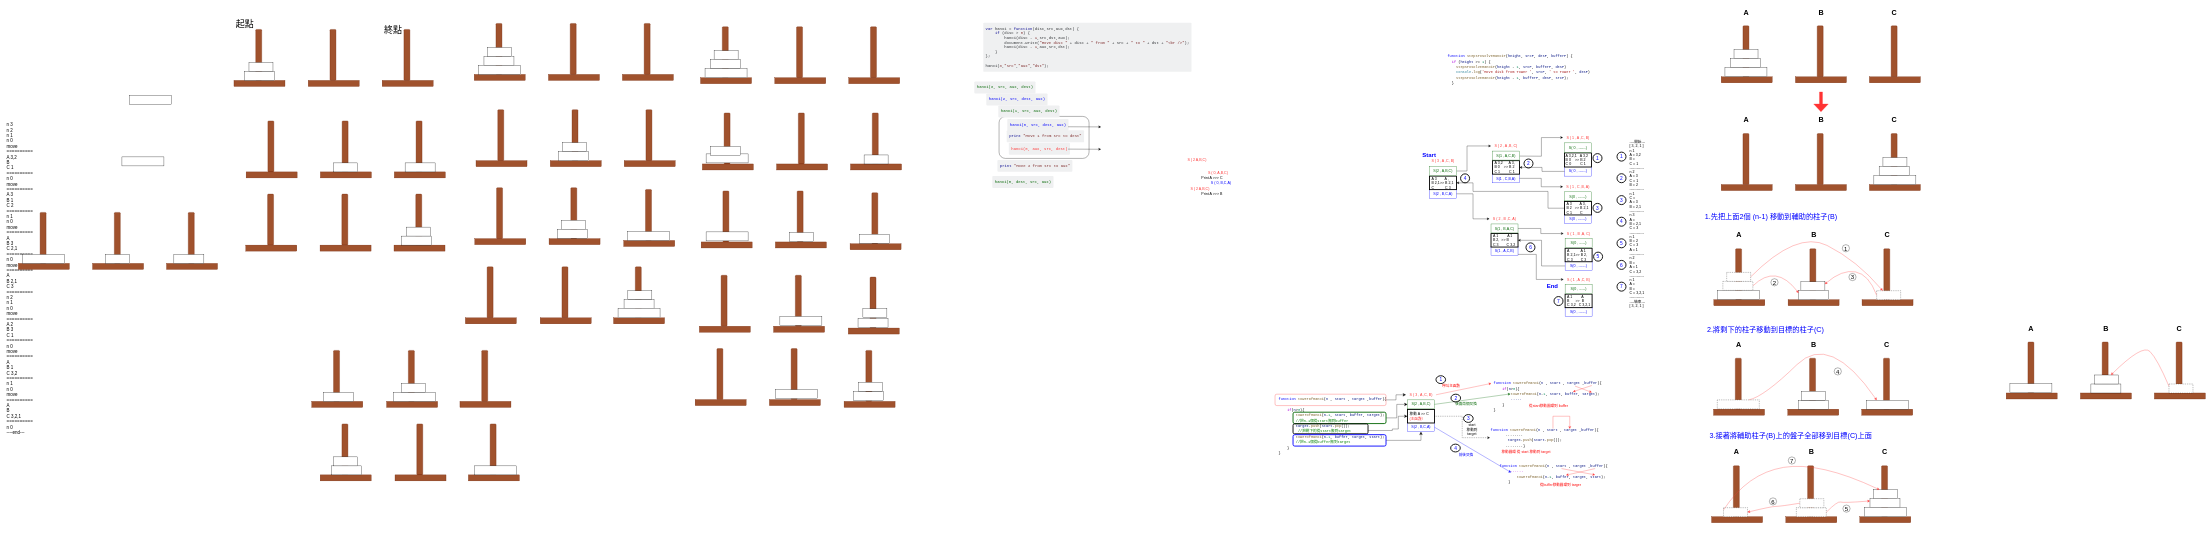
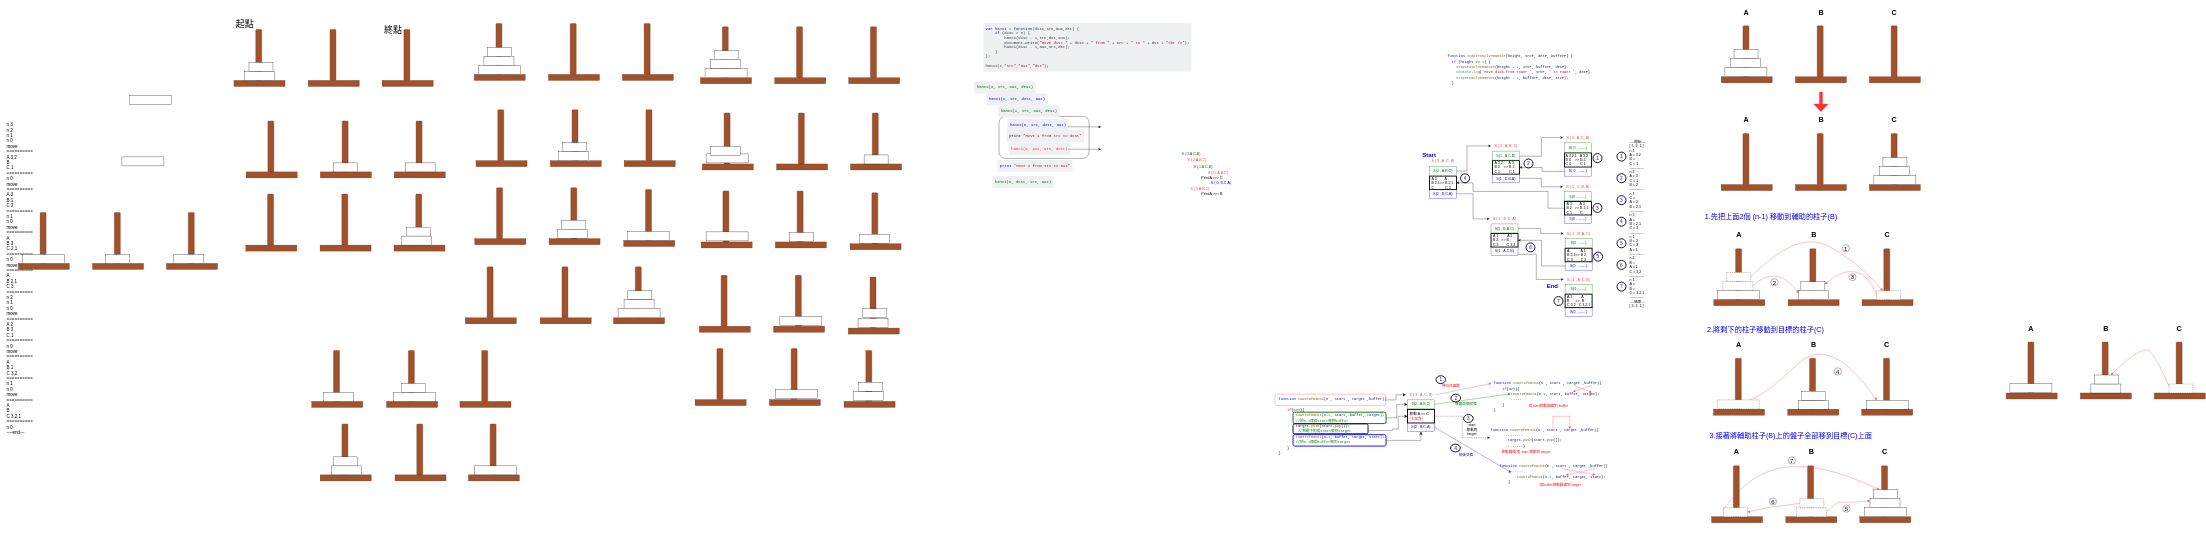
none -> (1191, 153)
none -> (1203, 167)
